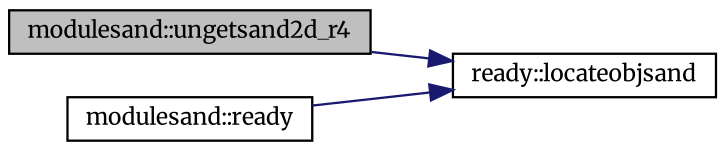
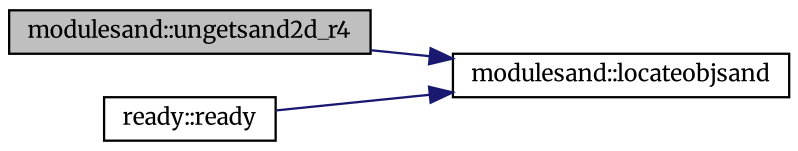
(584, 75) -> (621, 75)
(190, 119) -> (190, 119)
